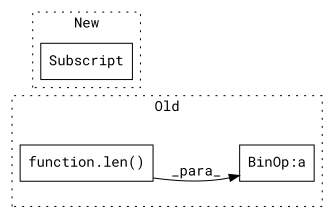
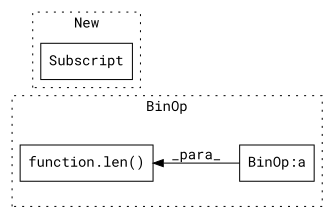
(167, 107) -> (167, 107)
(191, 181) -> (202, 163)
